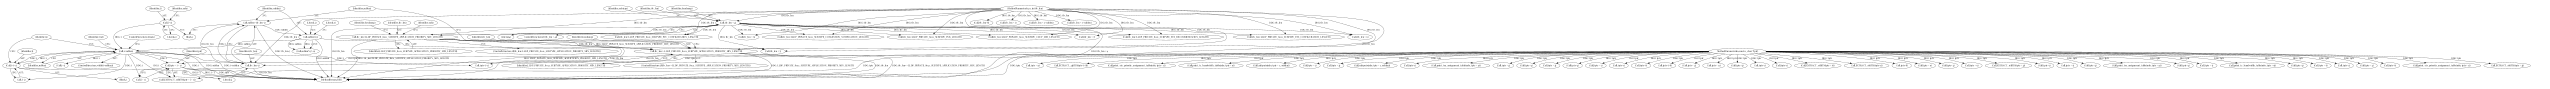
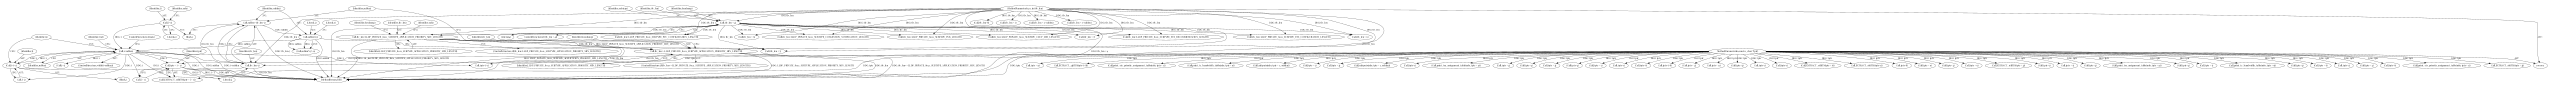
none -> (2540, 66)
